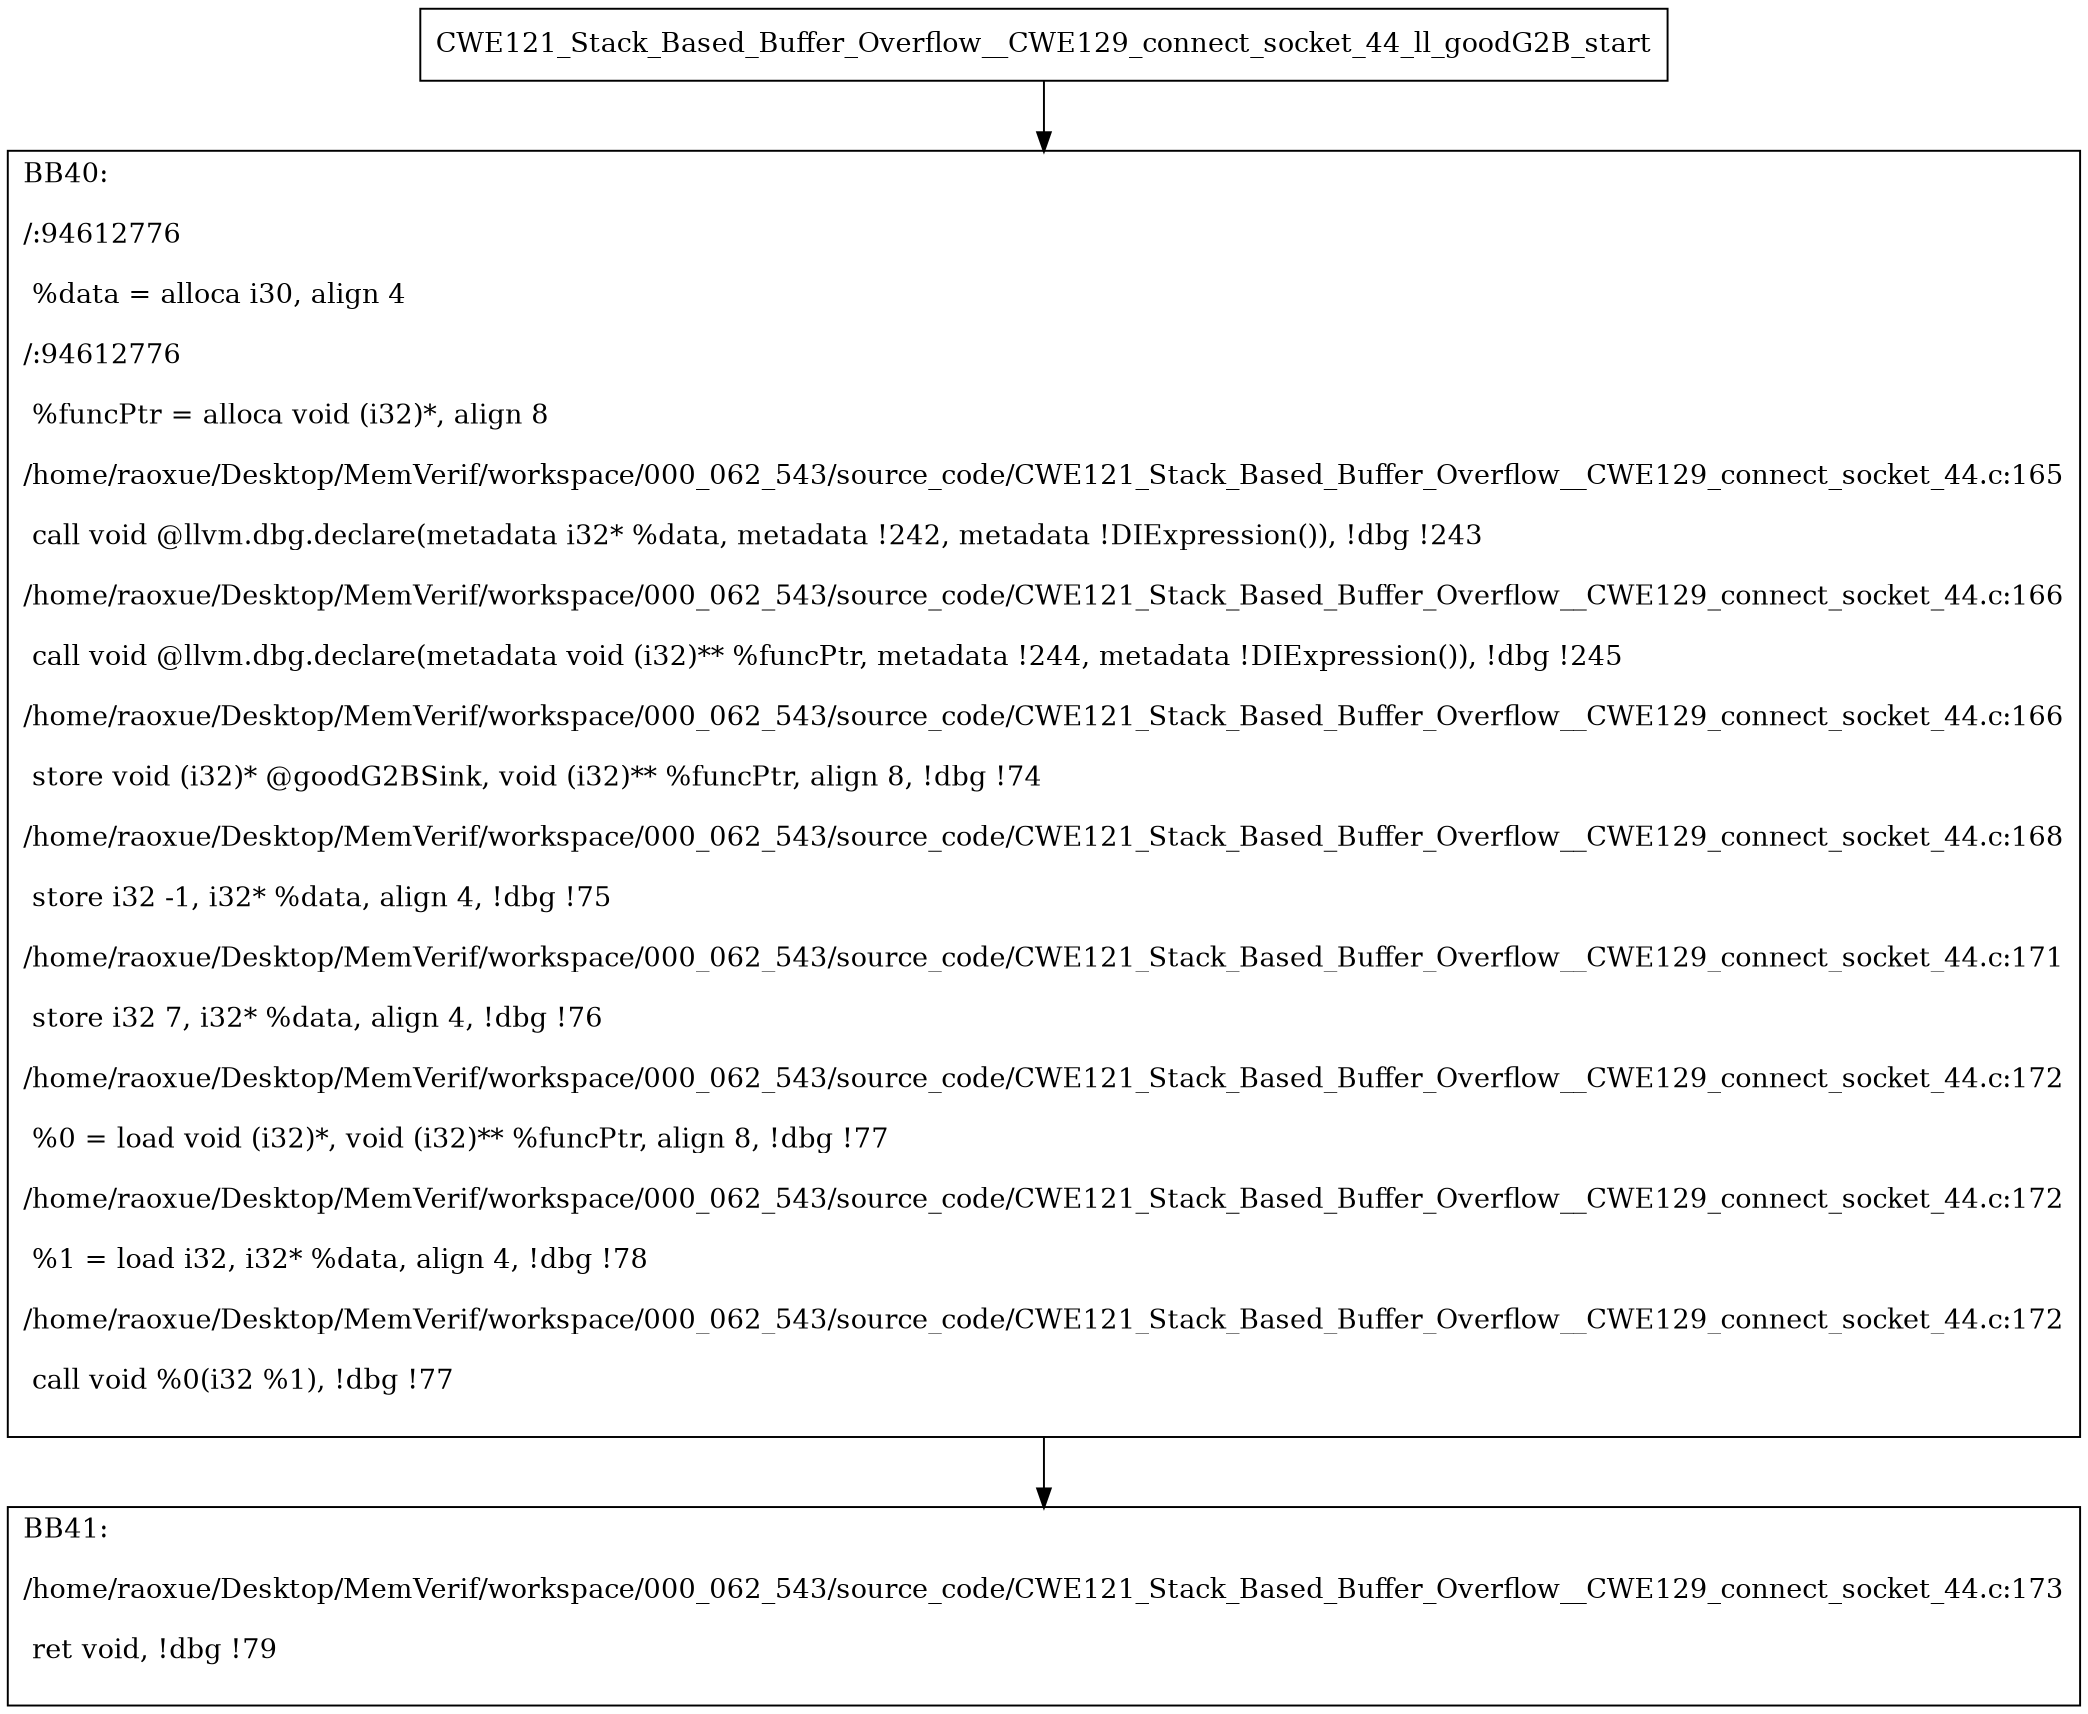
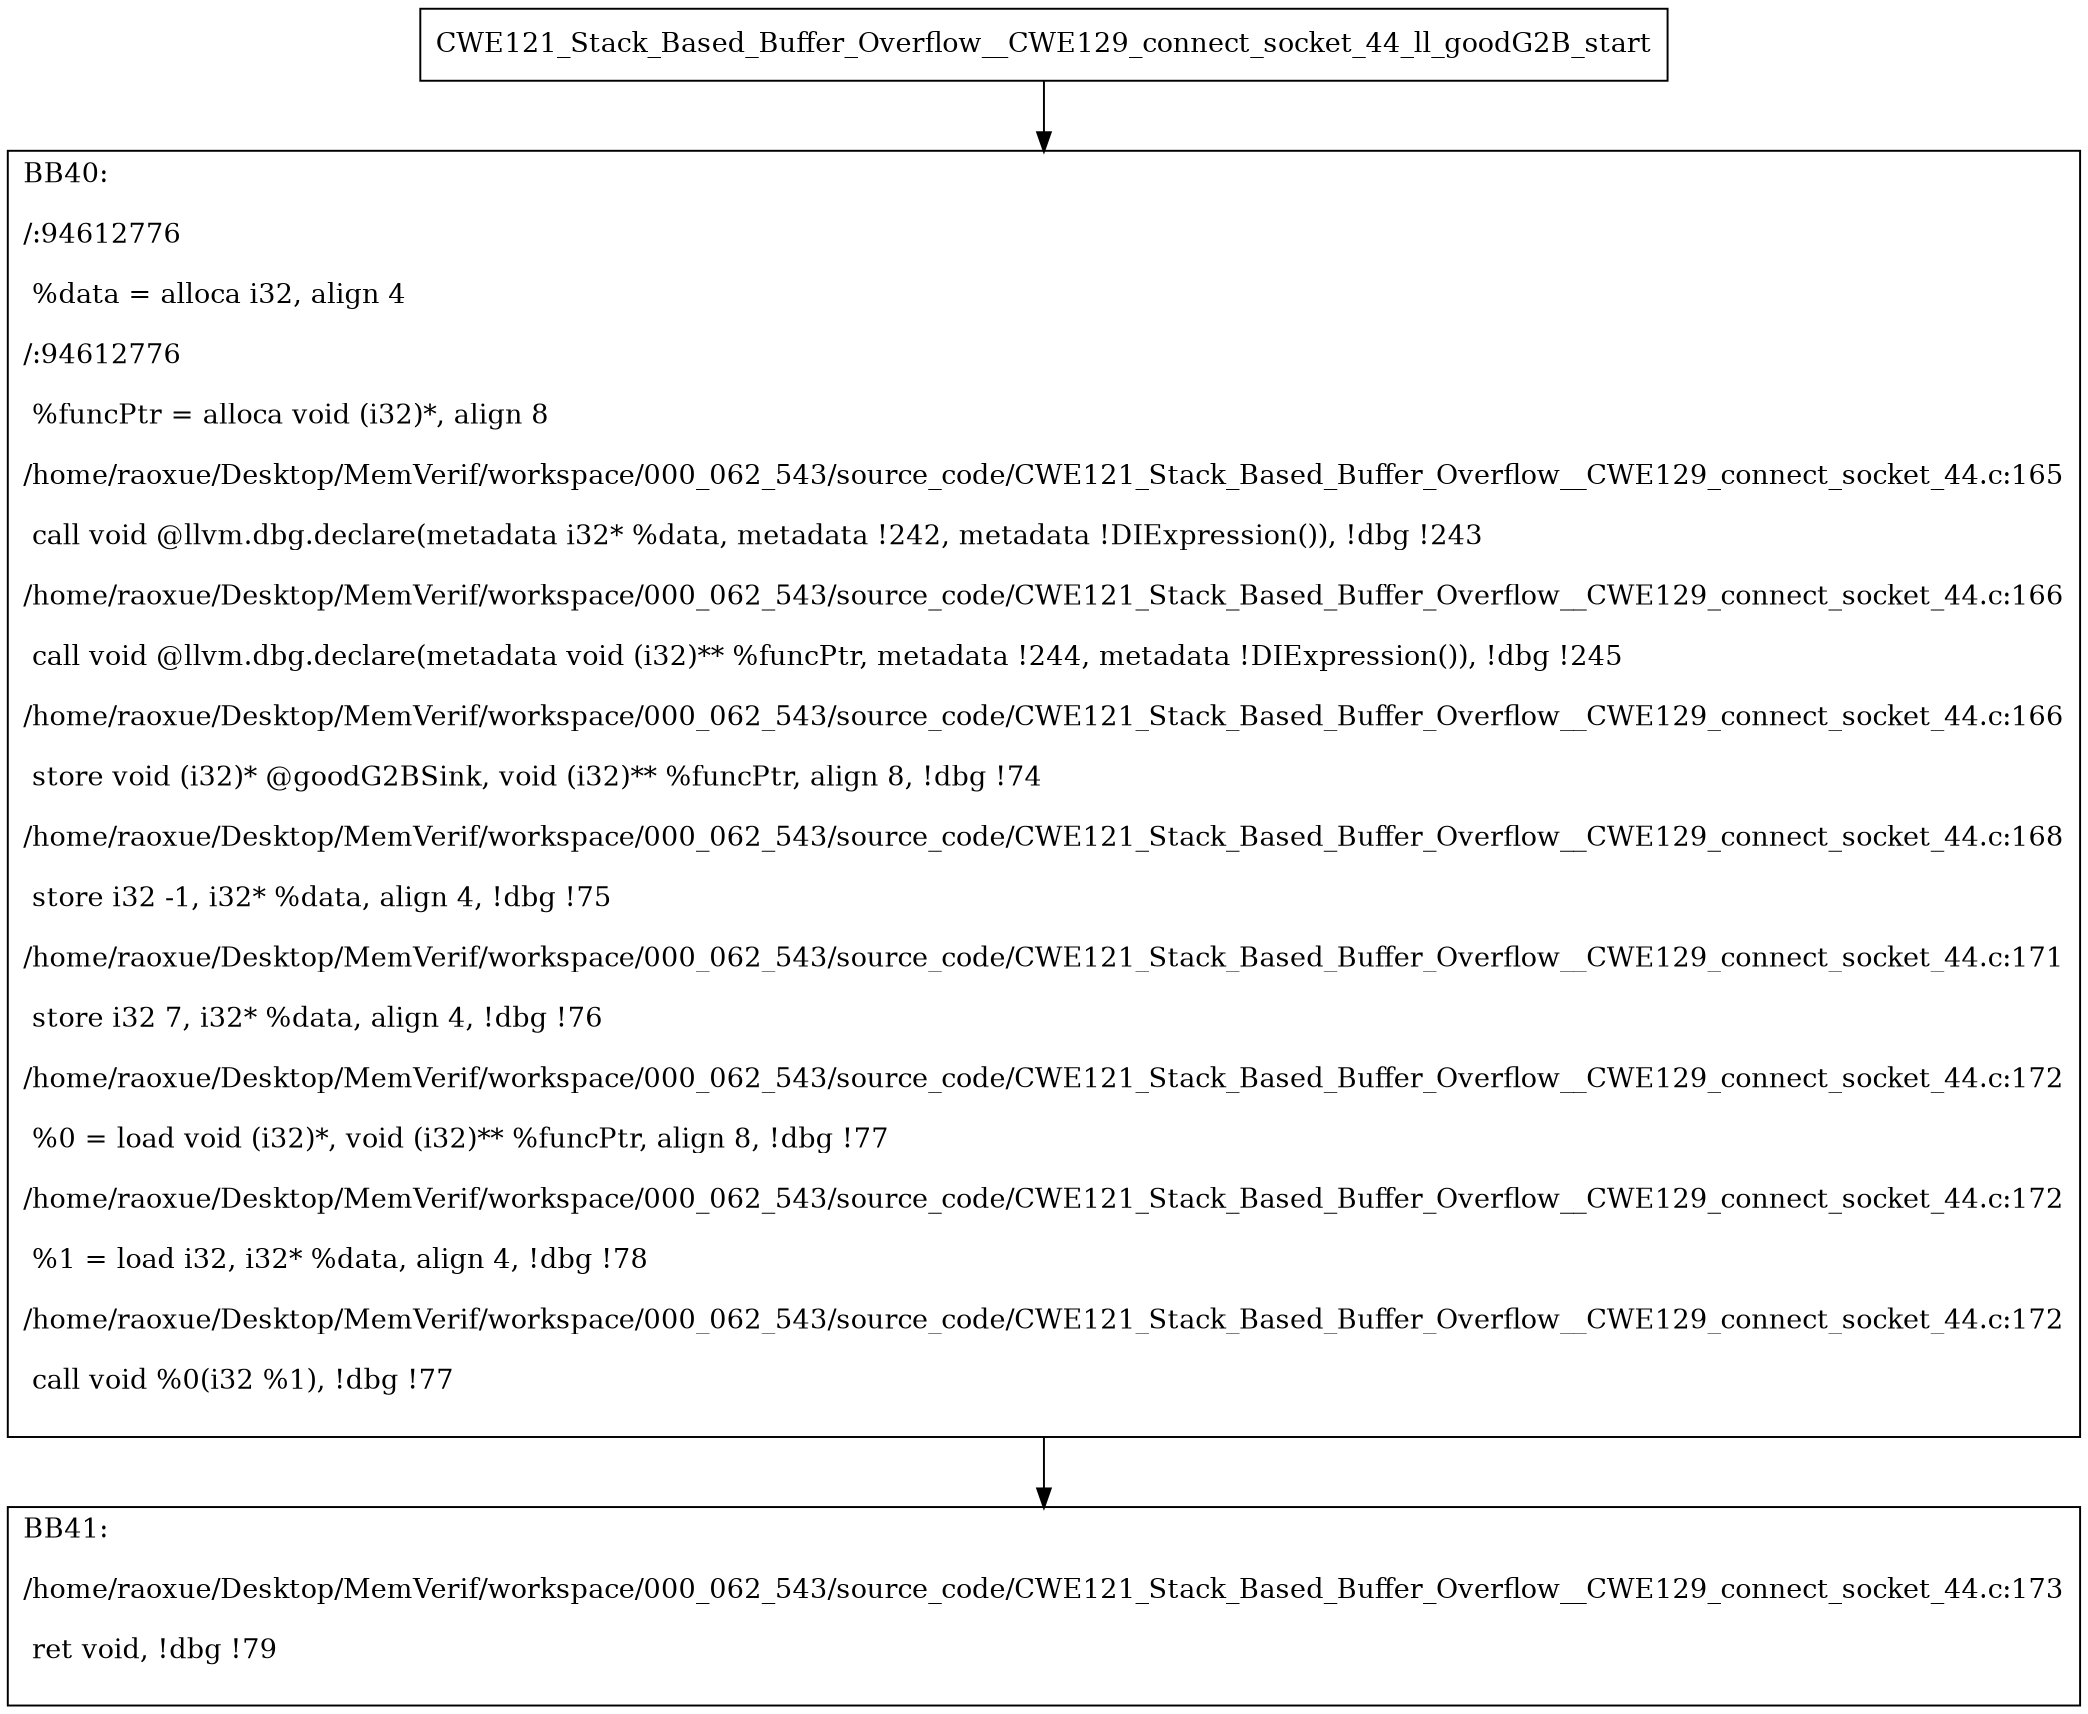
(215, 295) -> (215, 295)
